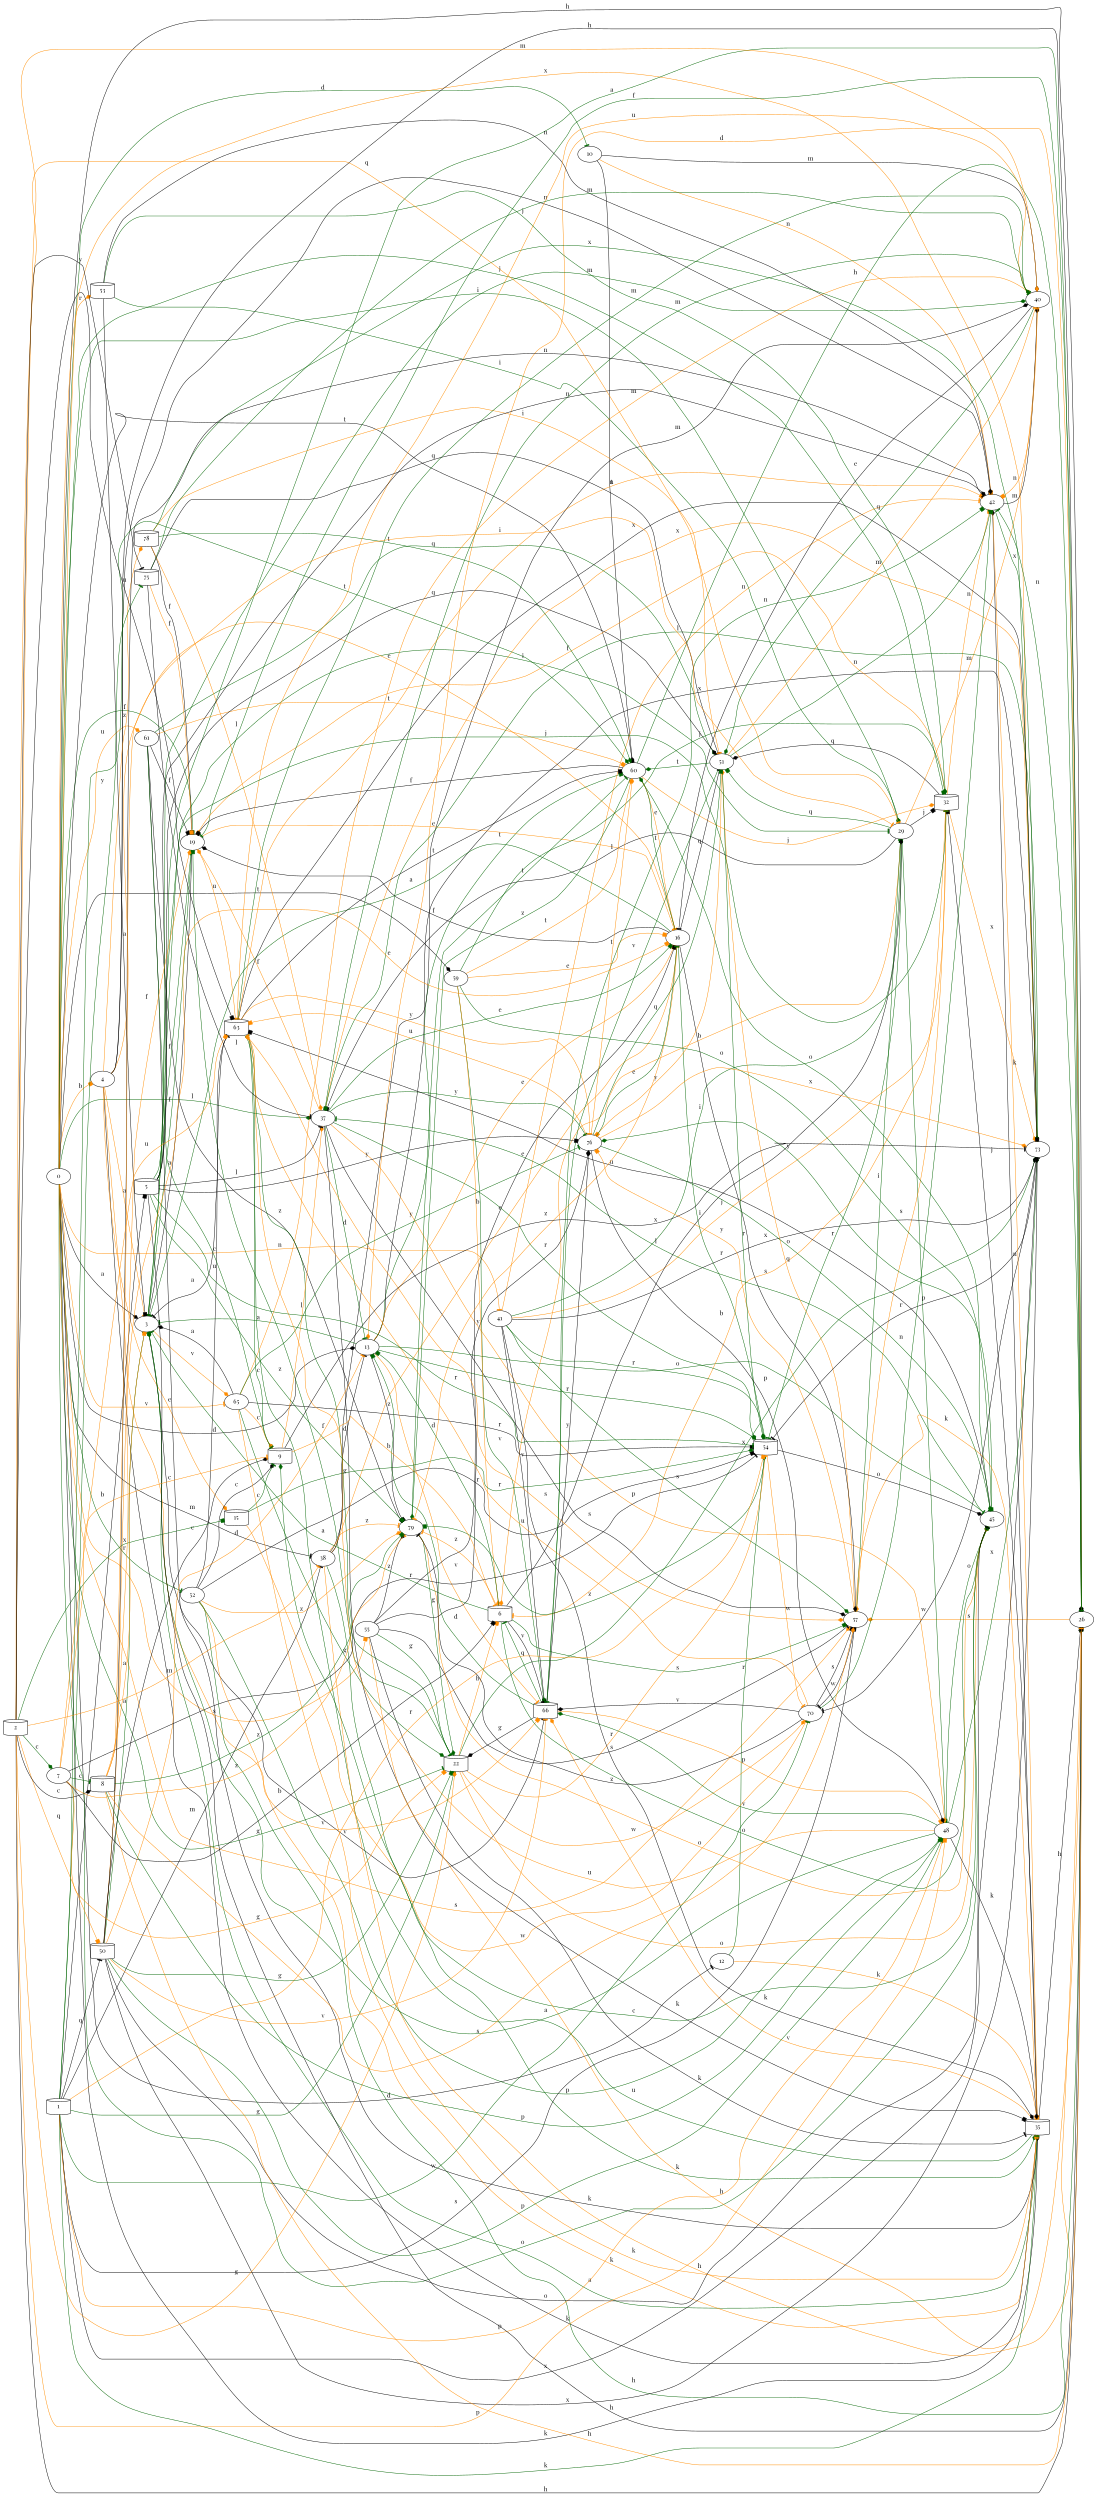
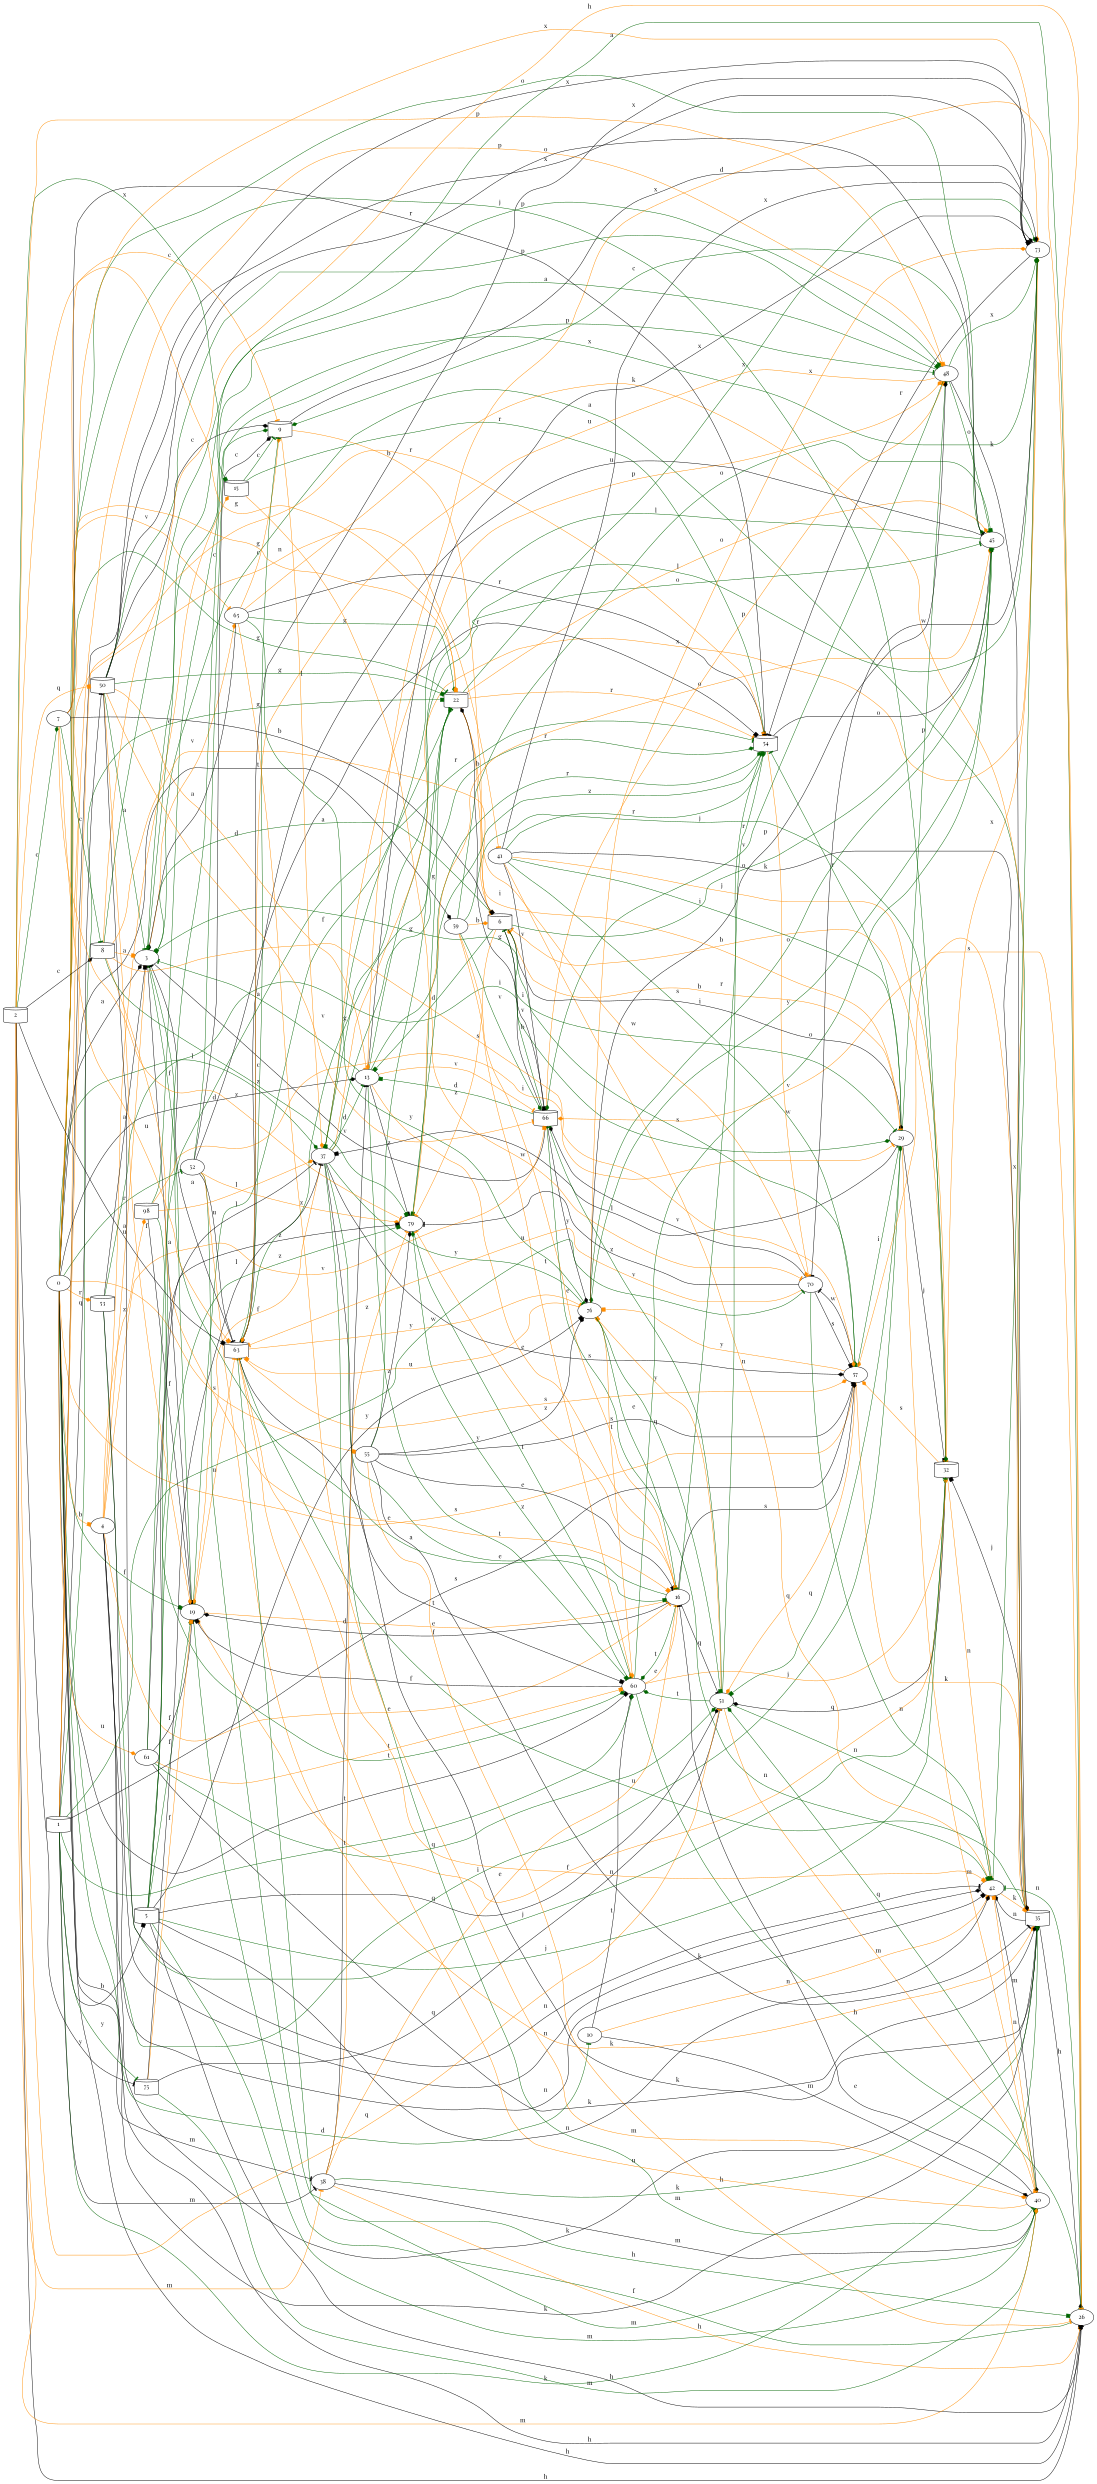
(147, 539) -> (147, 1211)
(523, 1653) -> (523, 1027)
(722, 1961) -> none
